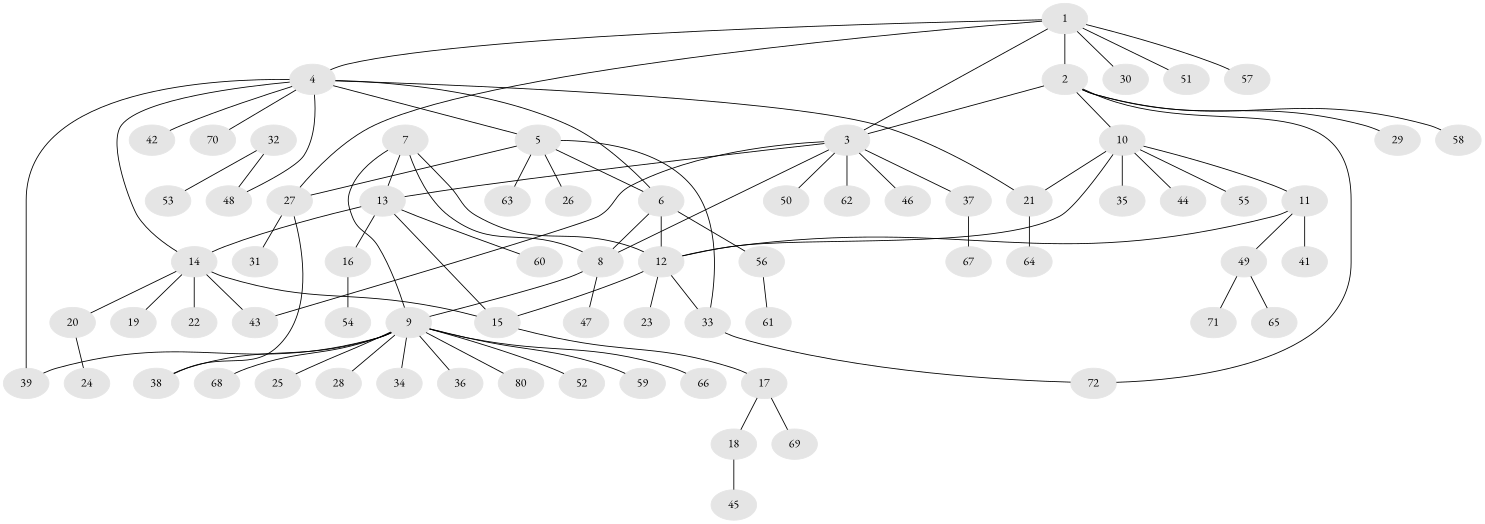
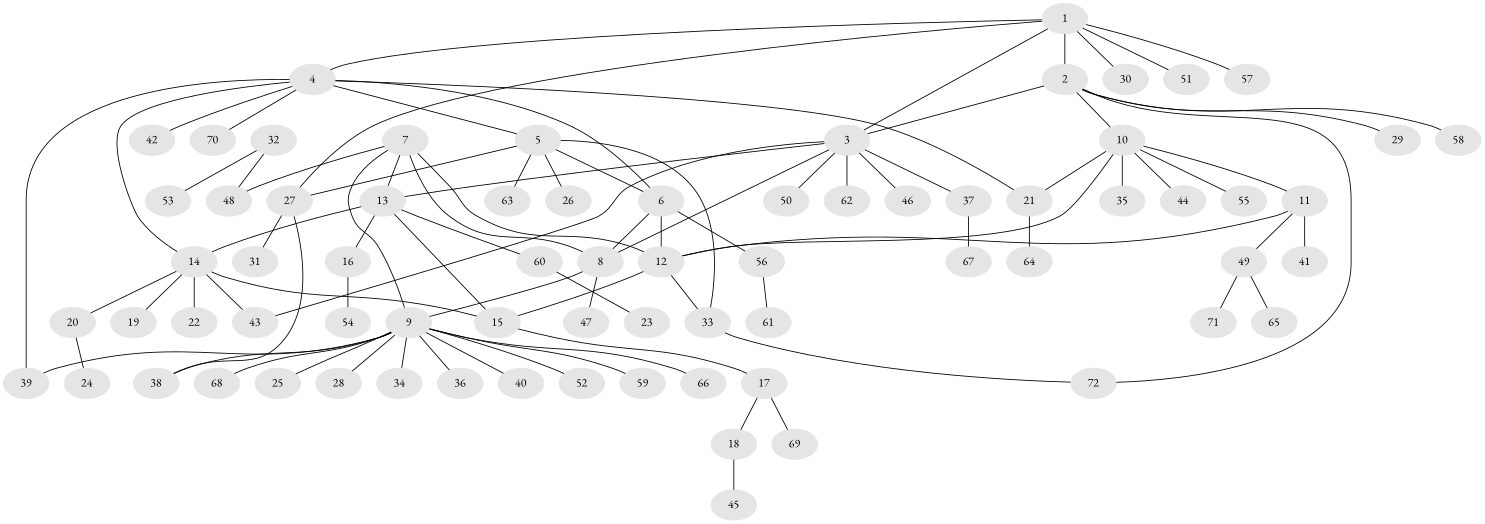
(302, 157) -> (308, 169)
(654, 292) -> (599, 295)
(521, 383) -> (521, 383)
